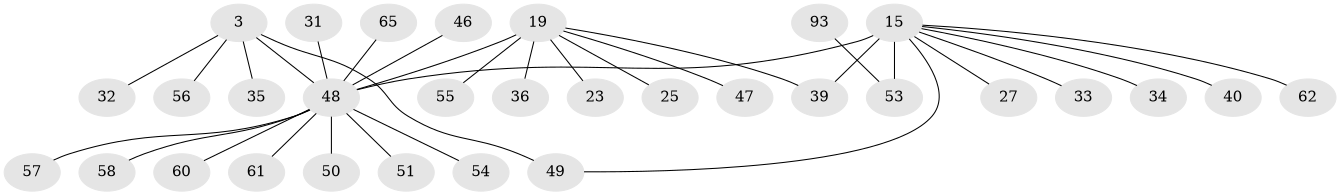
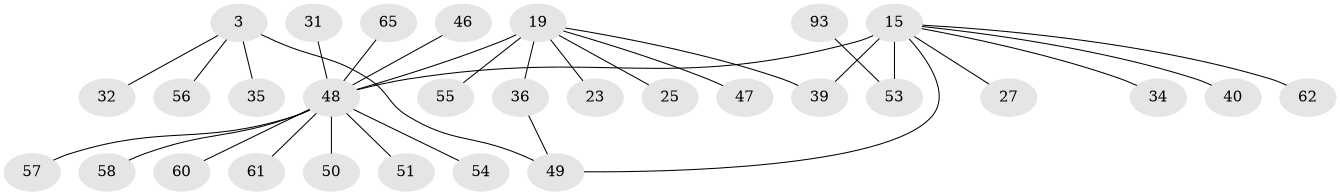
(285, 60) -> none
(1084, 98) -> none
none -> (538, 135)
